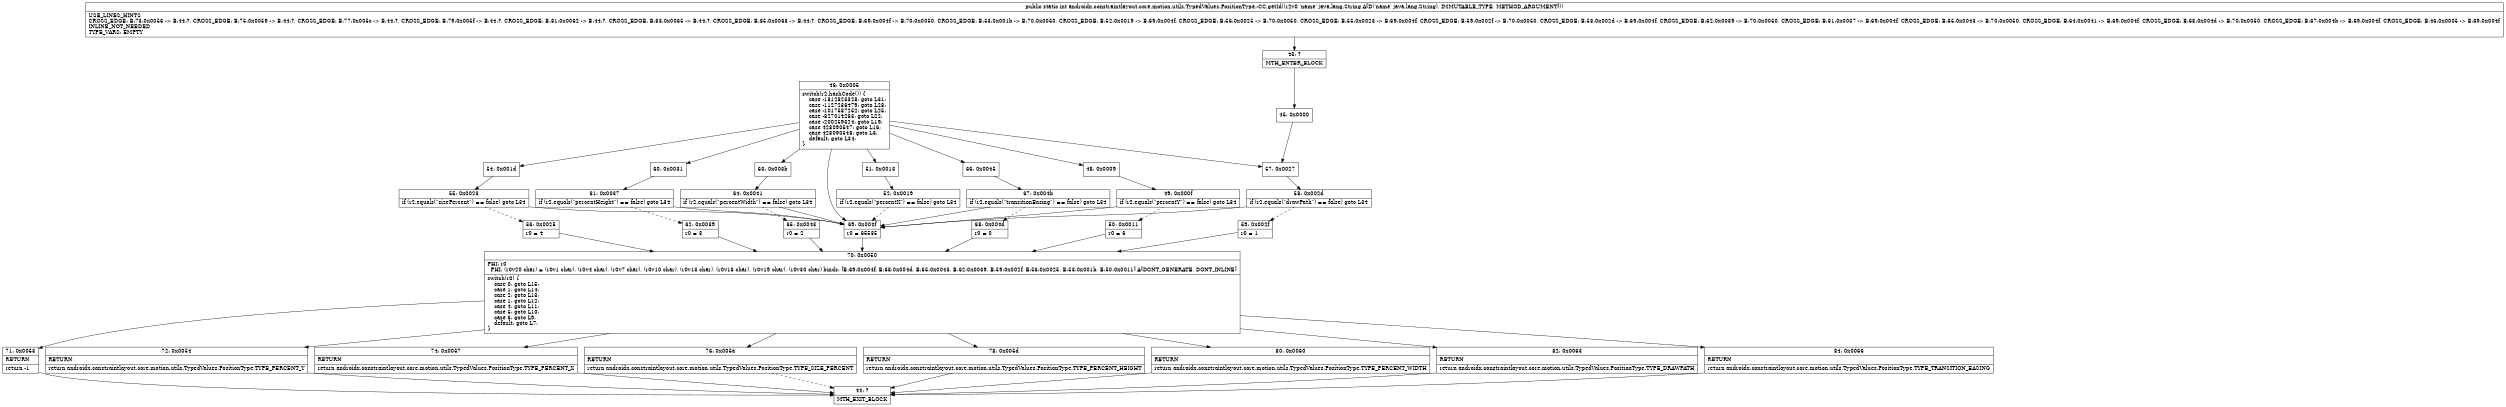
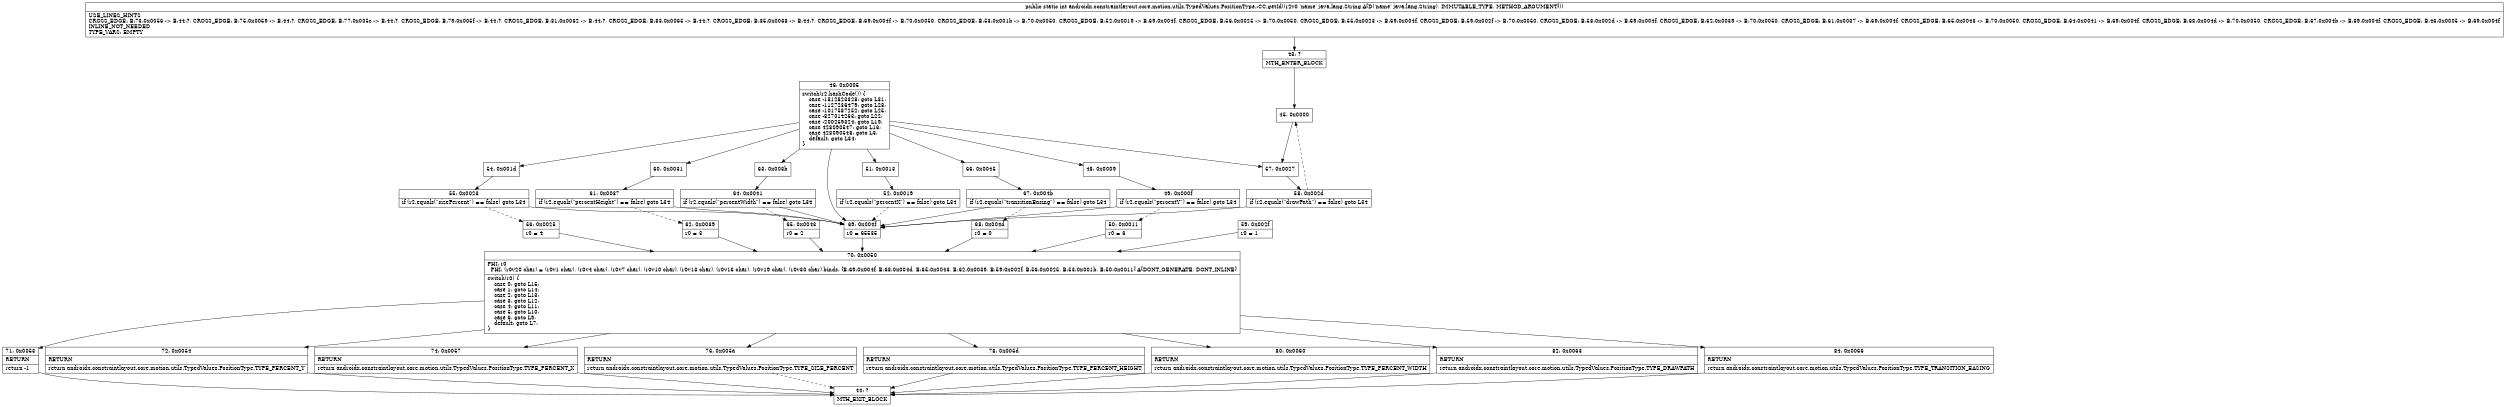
(1284, 213) -> (1302, 158)
(513, 301) -> (513, 301)
